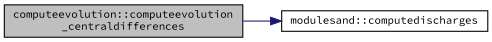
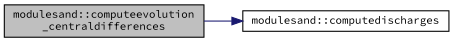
(124, 21) -> (104, 21)
